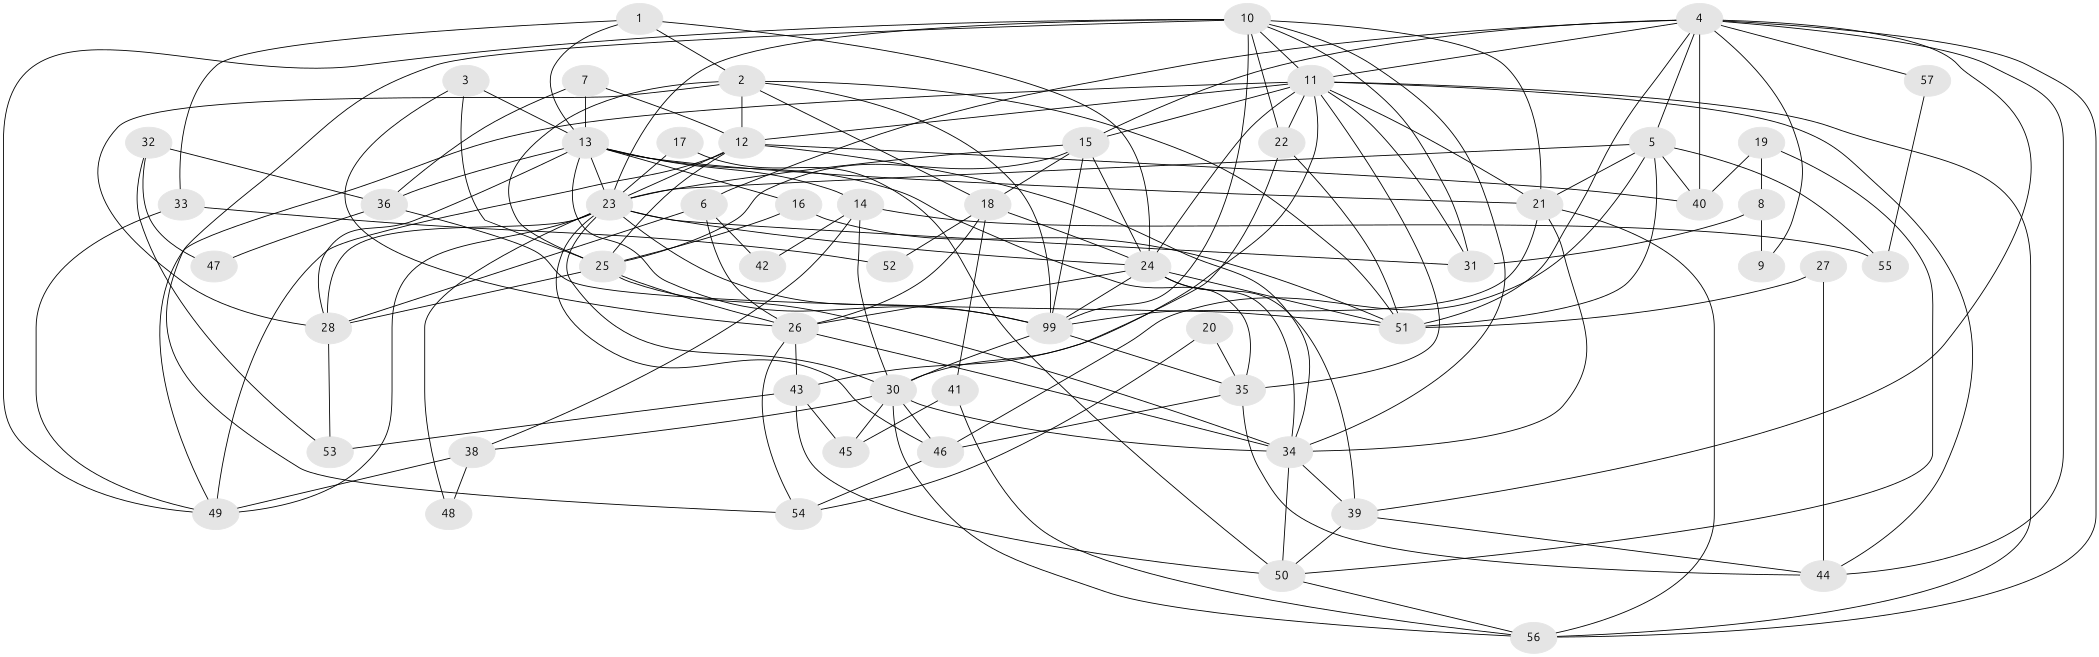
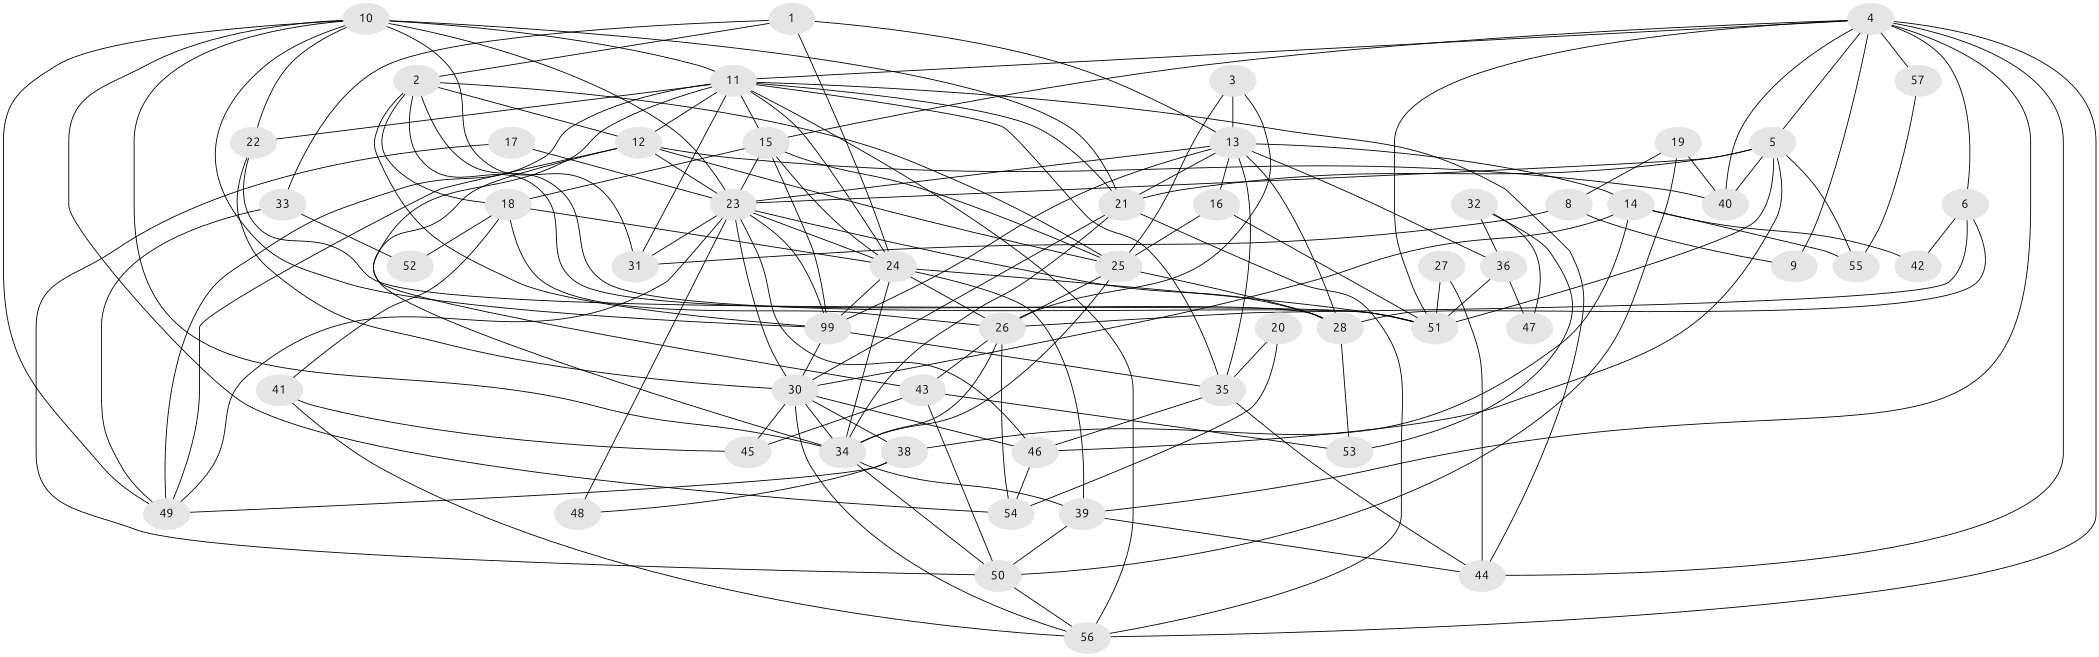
(585, 81) -> none
(1300, 311) -> (959, 297)
